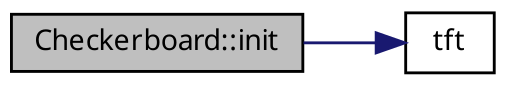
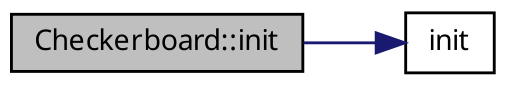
(450, 43) -> (450, 43)
